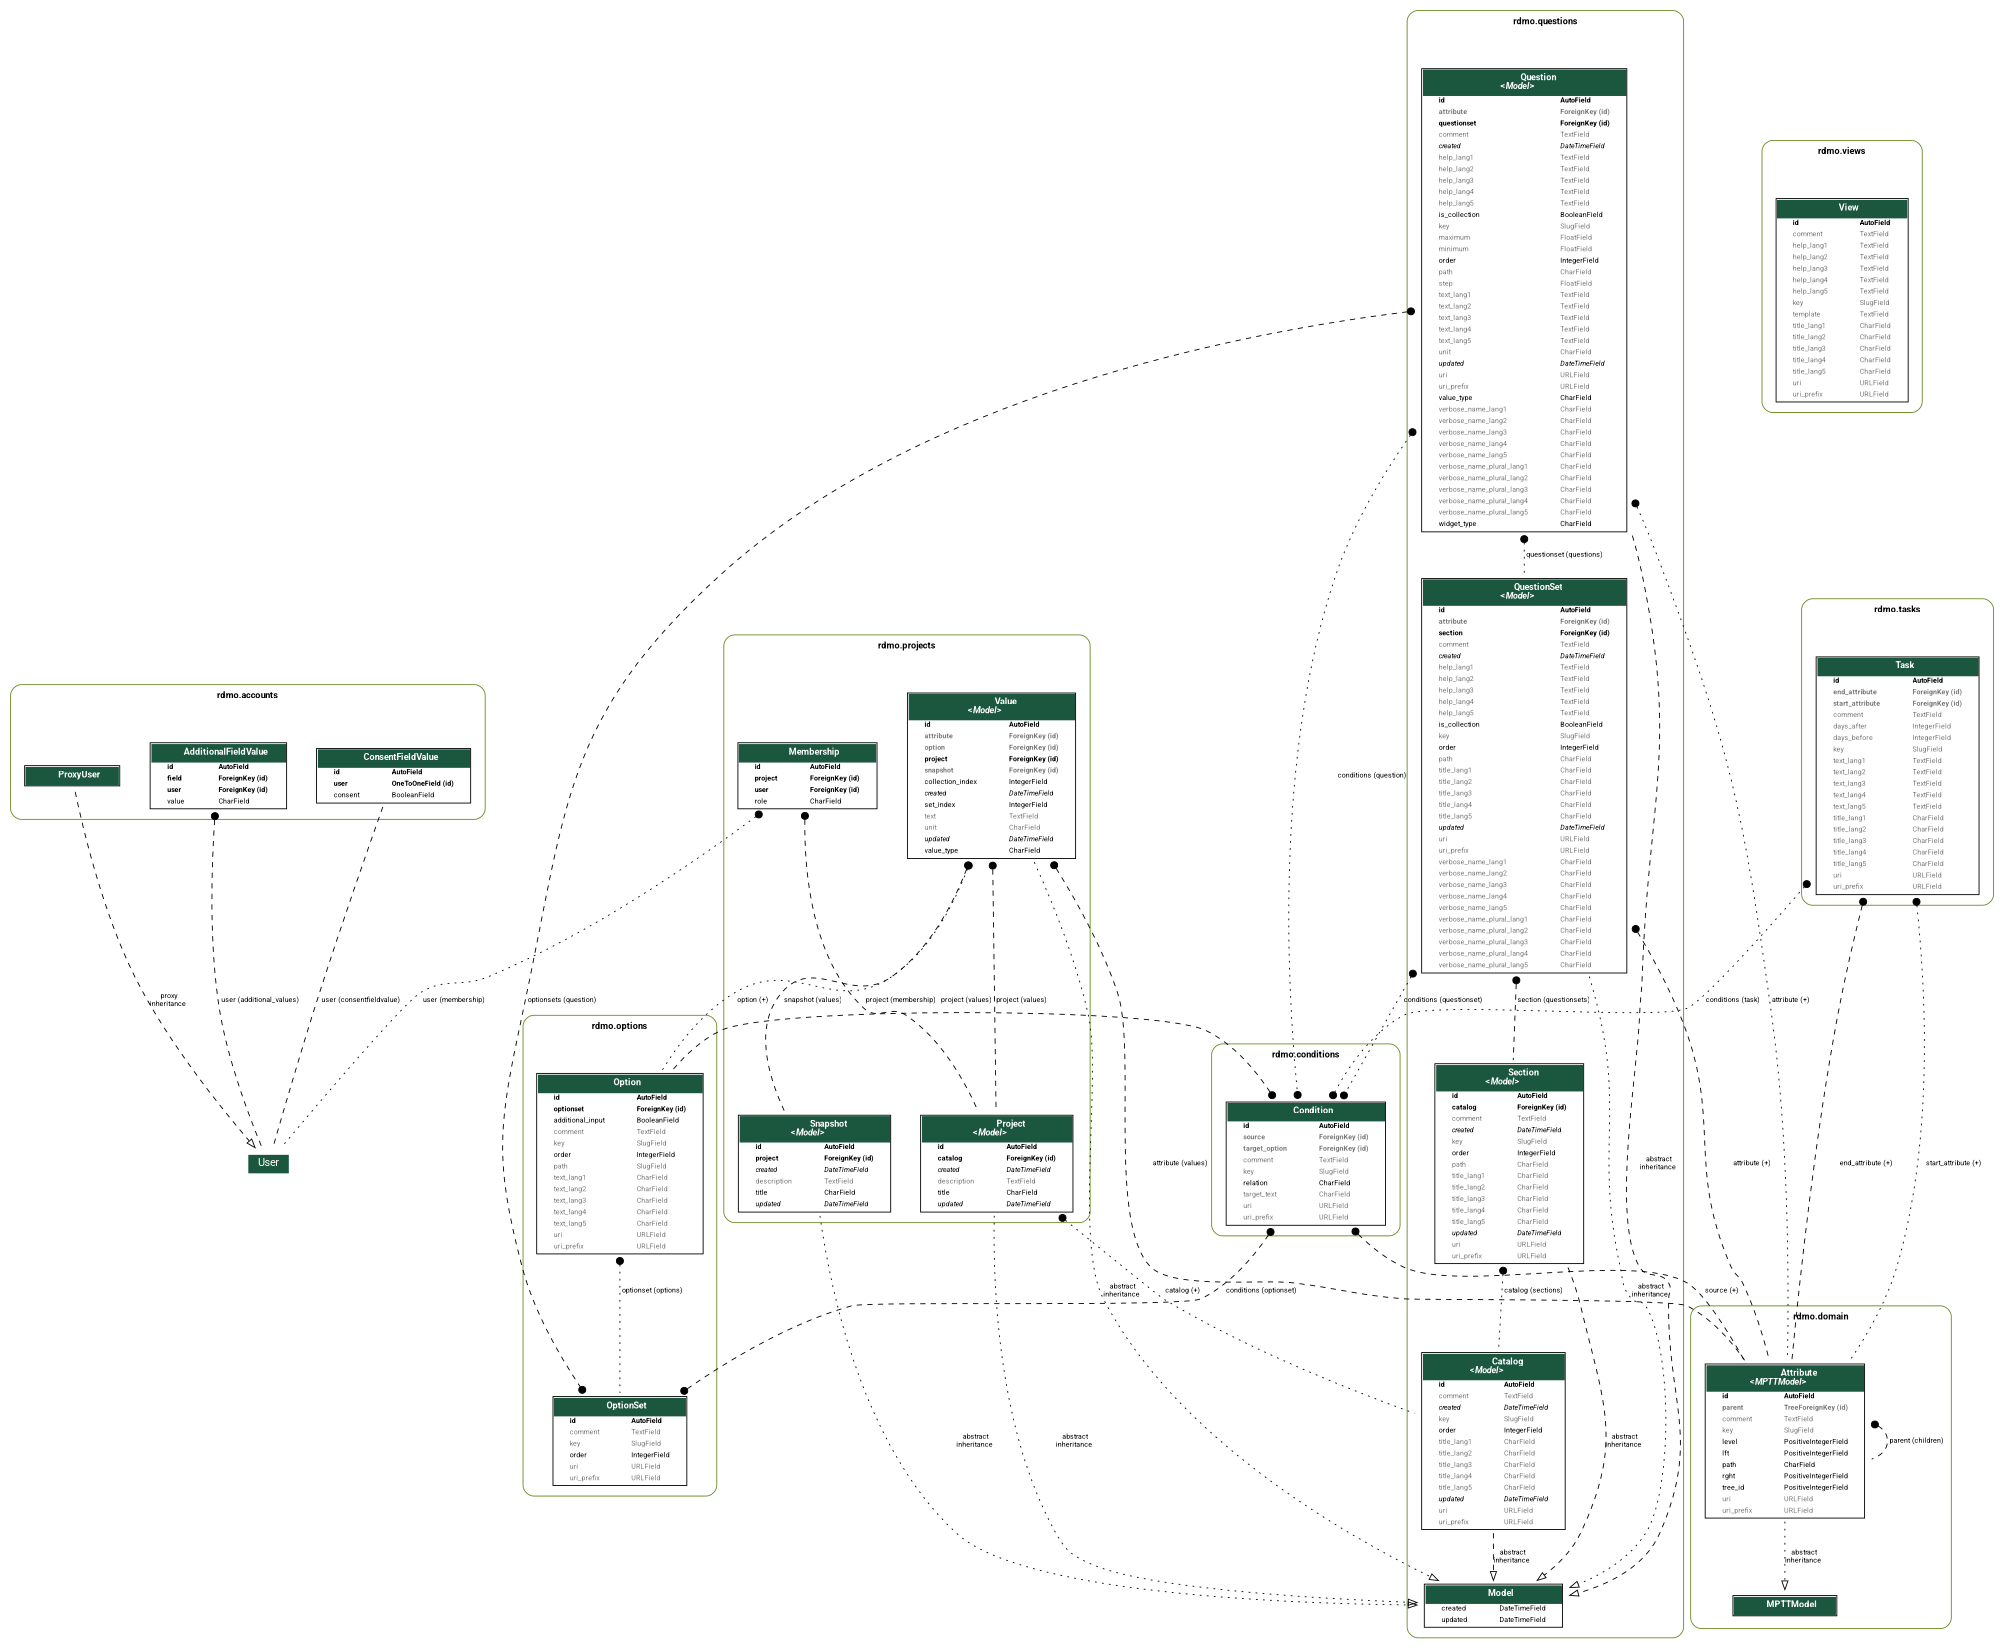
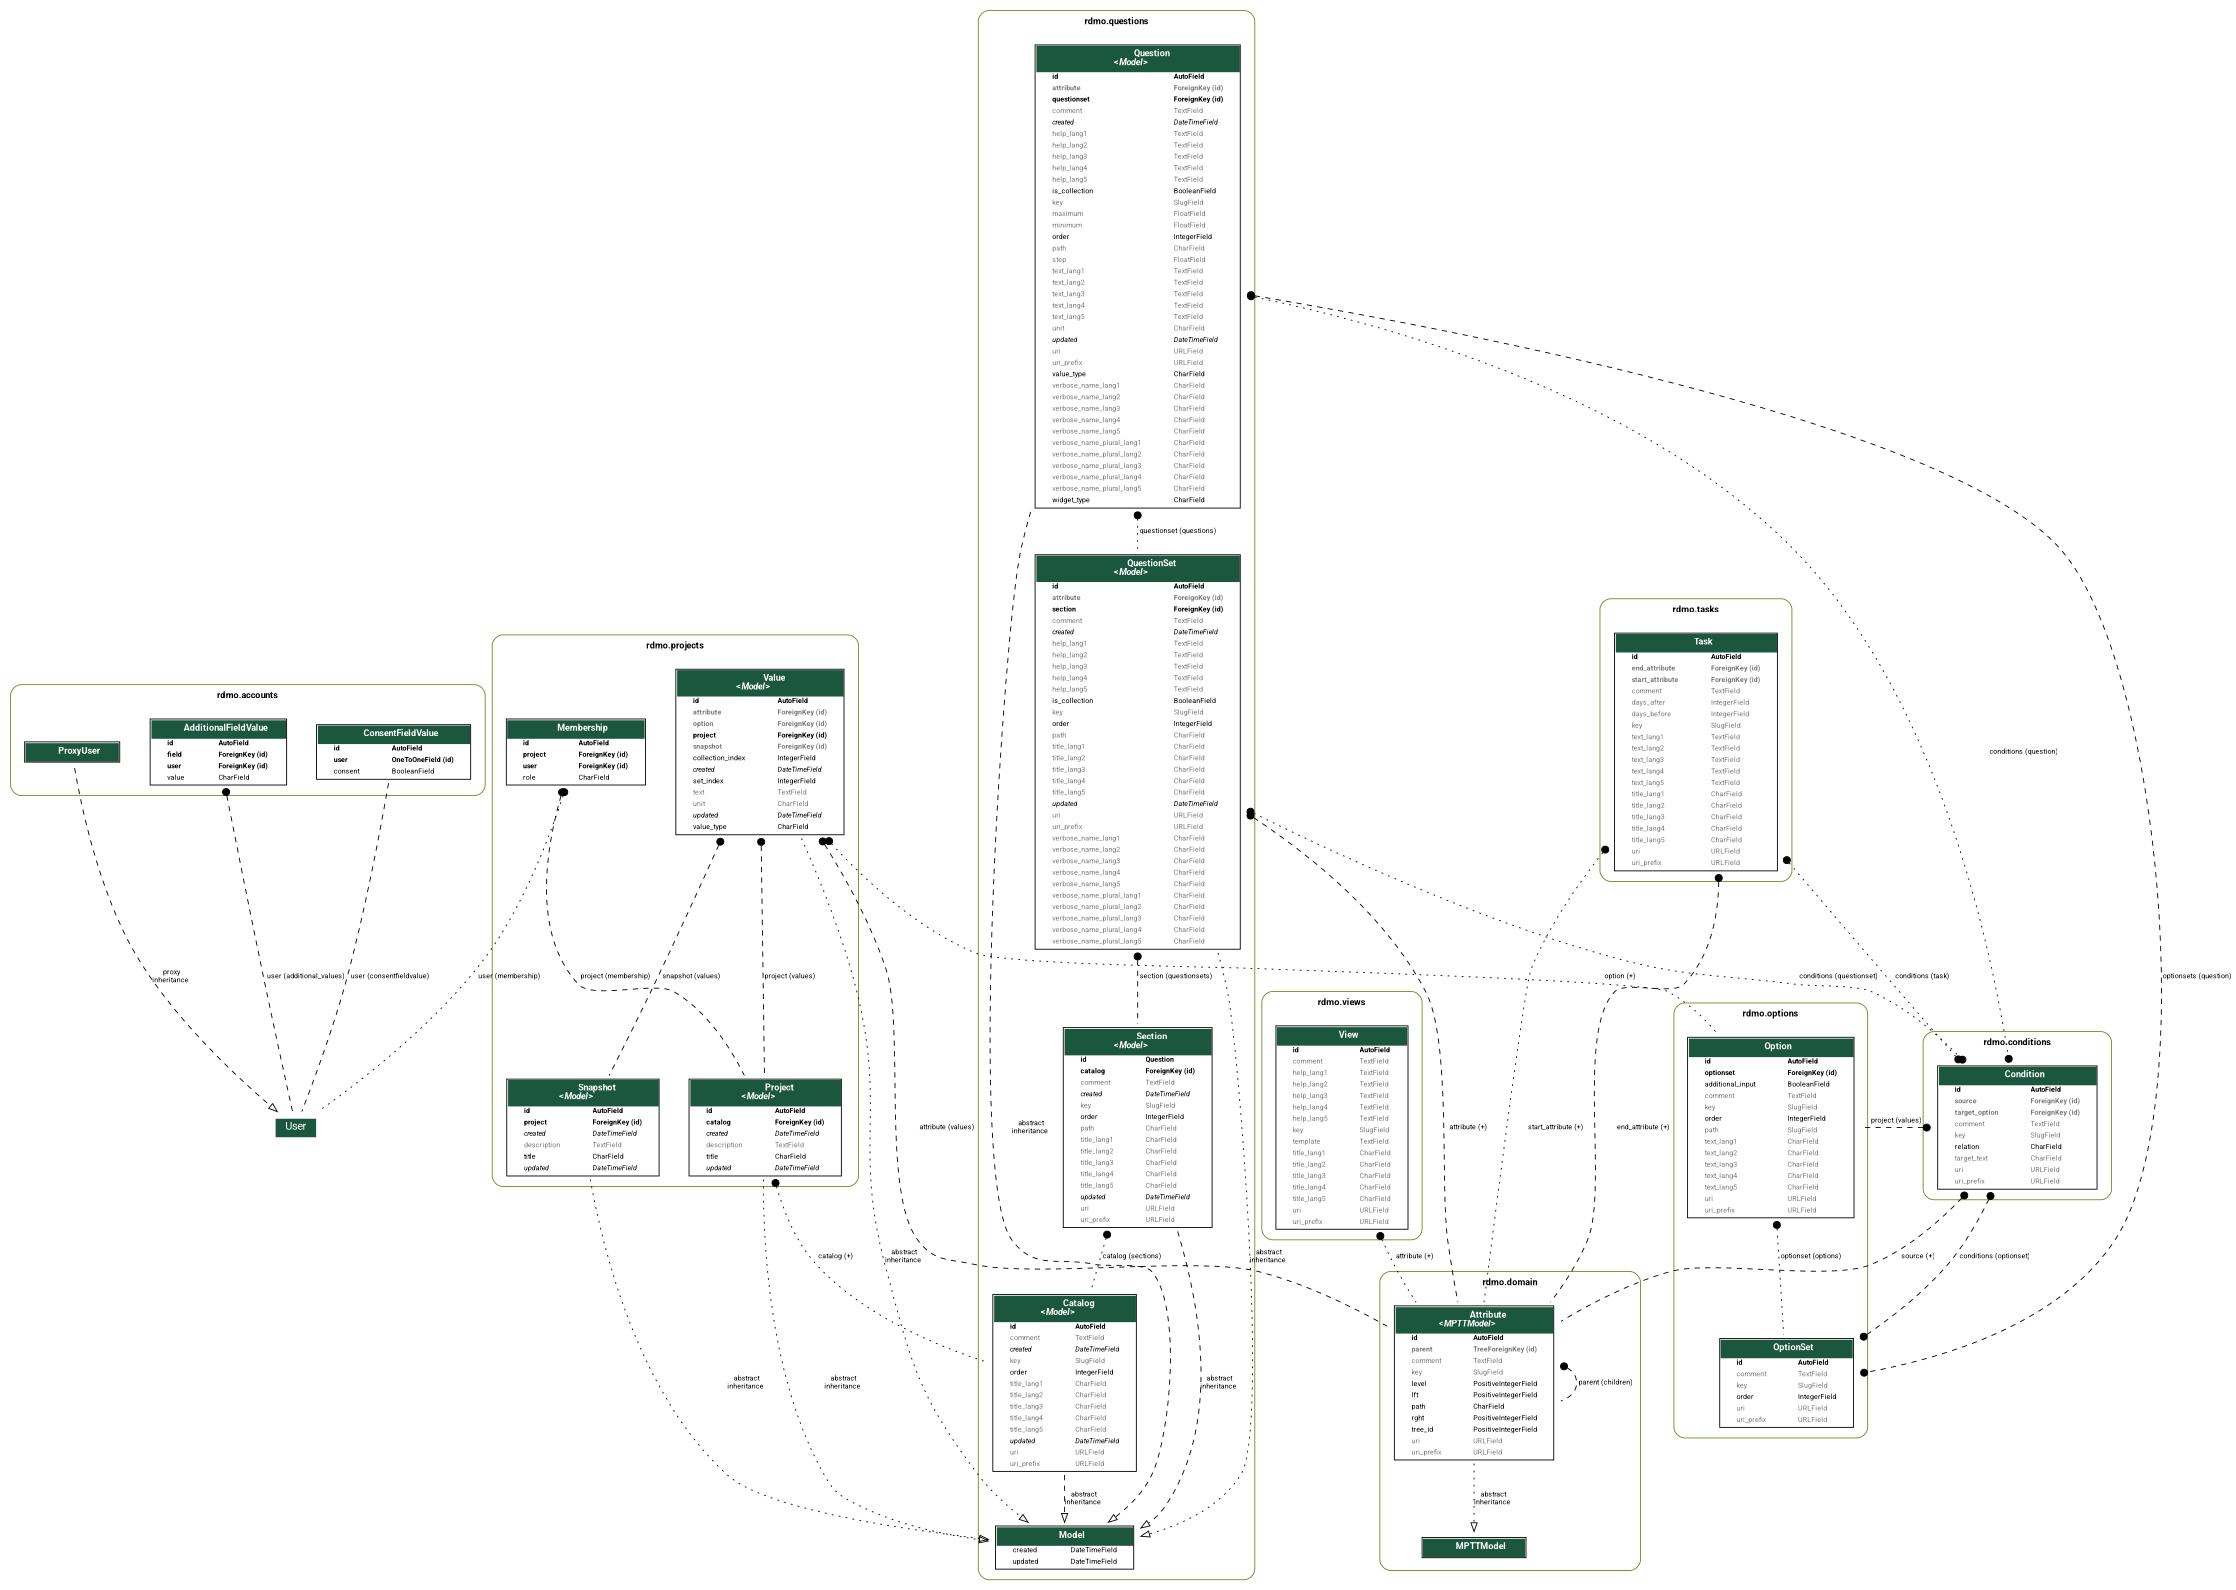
(1759, 925) -> (1394, 1265)
(1533, 1096) -> (1160, 1060)
